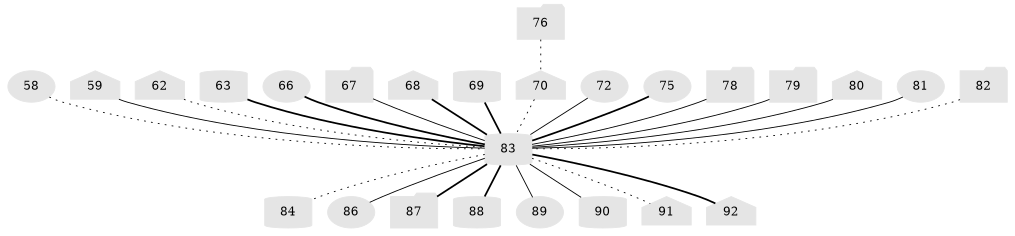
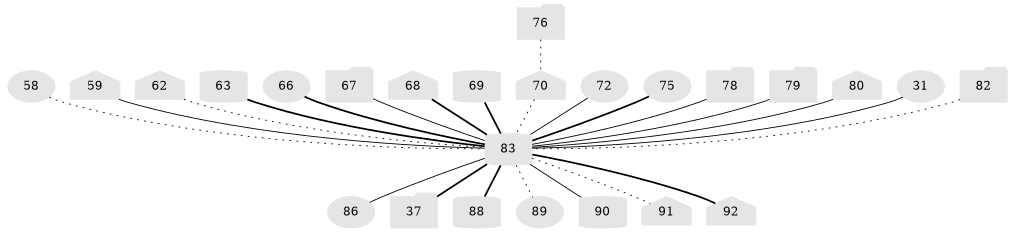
(921, 86) -> (921, 86)
(524, 181) -> (524, 181)
(288, 212) -> none
(414, 212) -> (414, 212)
